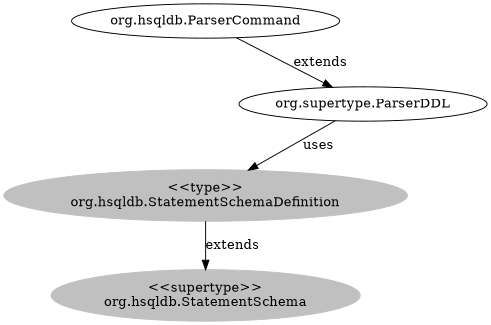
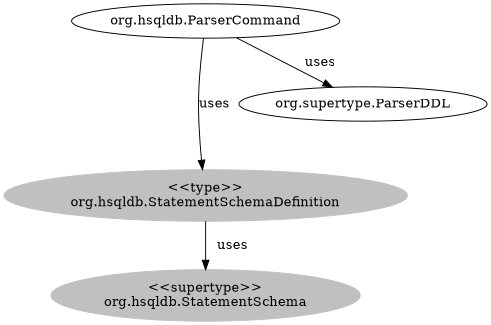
(321, 62) -> (321, 62)
(296, 143) -> (199, 99)
(233, 245) -> (233, 245)
